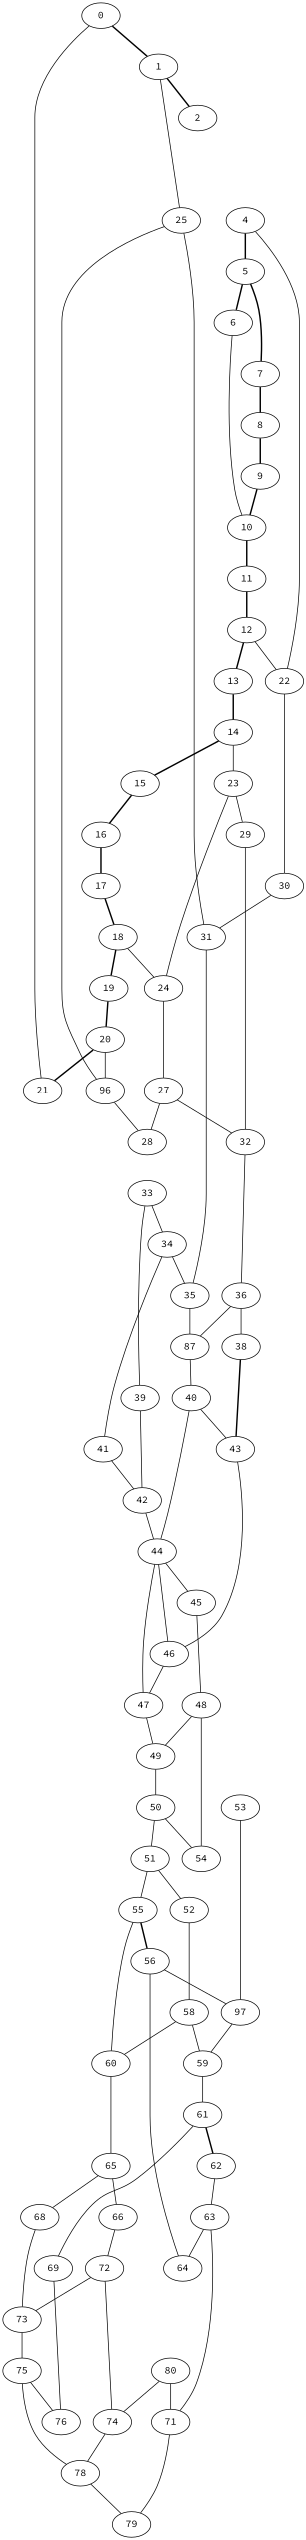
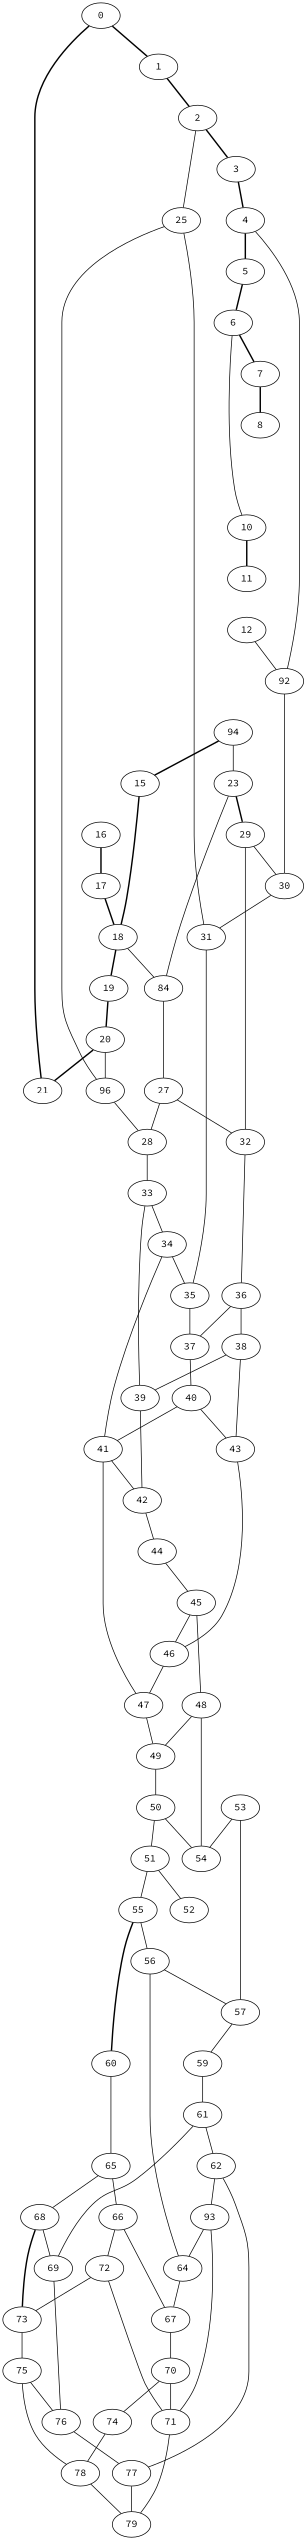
(170, 144) -> (190, 169)
none -> (236, 169)
(260, 322) -> (247, 348)
(260, 476) -> none
(35, 543) -> (35, 543)
(247, 605) -> none
(233, 681) -> none
(284, 681) -> (284, 681)
(233, 732) -> (233, 732)
(121, 809) -> (132, 861)
(239, 809) -> (239, 809)
none -> (265, 860)
(164, 988) -> (164, 988)
none -> (147, 1168)
(190, 1347) -> (190, 1347)
none -> (196, 1370)
(238, 1398) -> (238, 1398)
(176, 1475) -> (147, 1424)
(163, 1603) -> (183, 1628)
(145, 1628) -> (103, 1581)
none -> (221, 1833)
(144, 1936) -> (144, 1936)
(118, 1986) -> (118, 1986)
(189, 2012) -> none
(240, 2012) -> (240, 2012)
(209, 2141) -> (209, 2141)
(210, 2217) -> (210, 2217)
none -> (47, 2243)
(26, 2268) -> (26, 2268)
none -> (171, 2320)
(108, 2345) -> (131, 2347)
(171, 2371) -> (171, 2371)
none -> (132, 2473)
